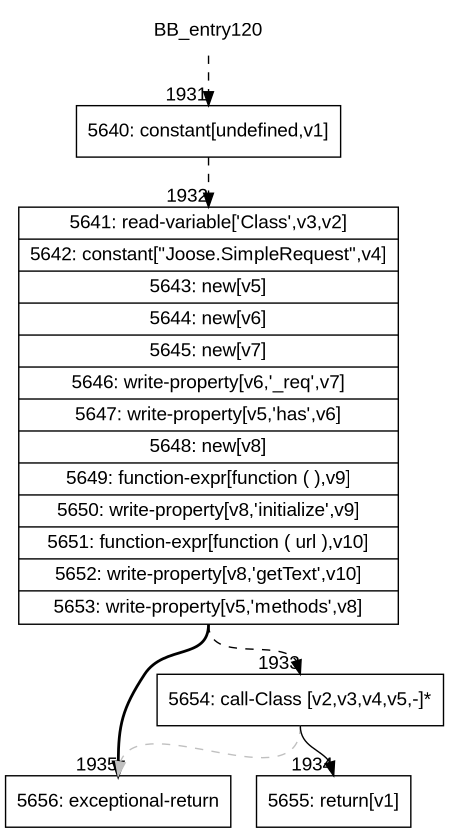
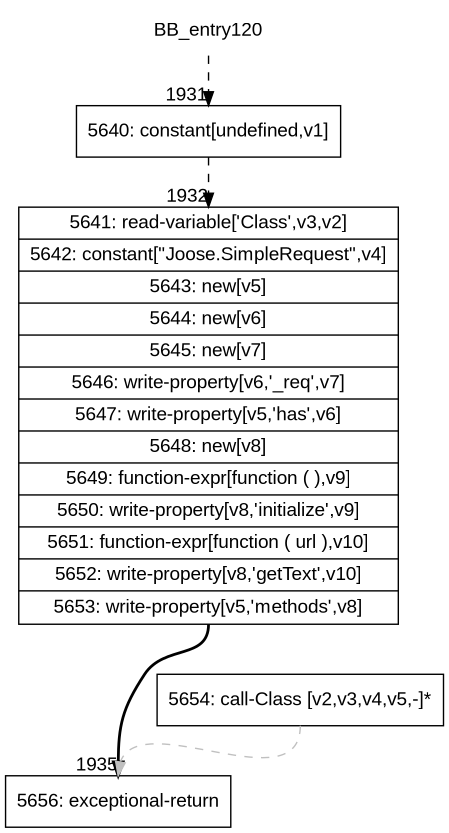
(247, 649) -> none
(334, 801) -> none
